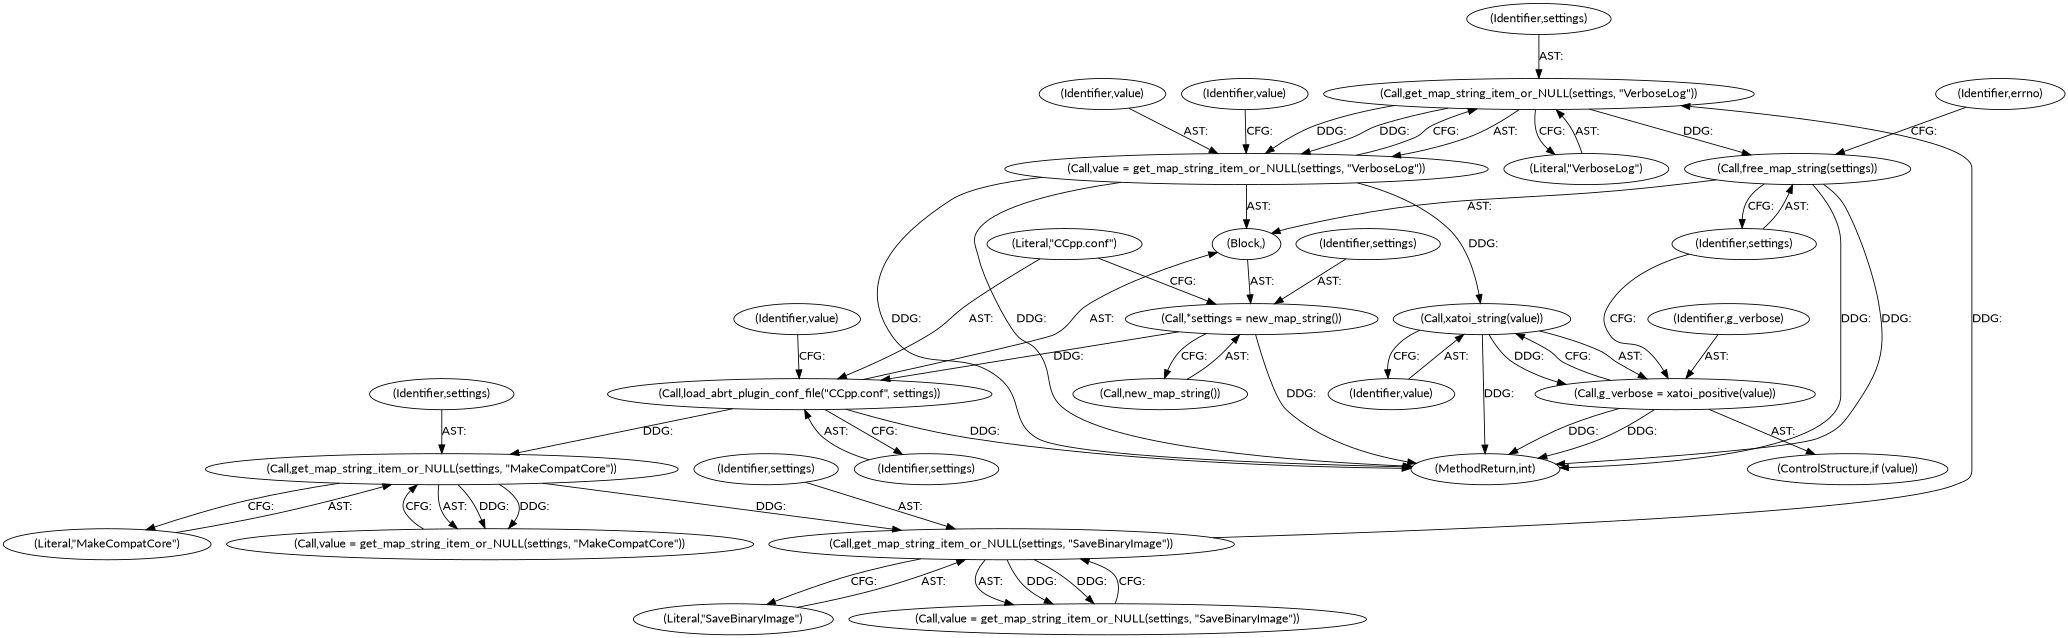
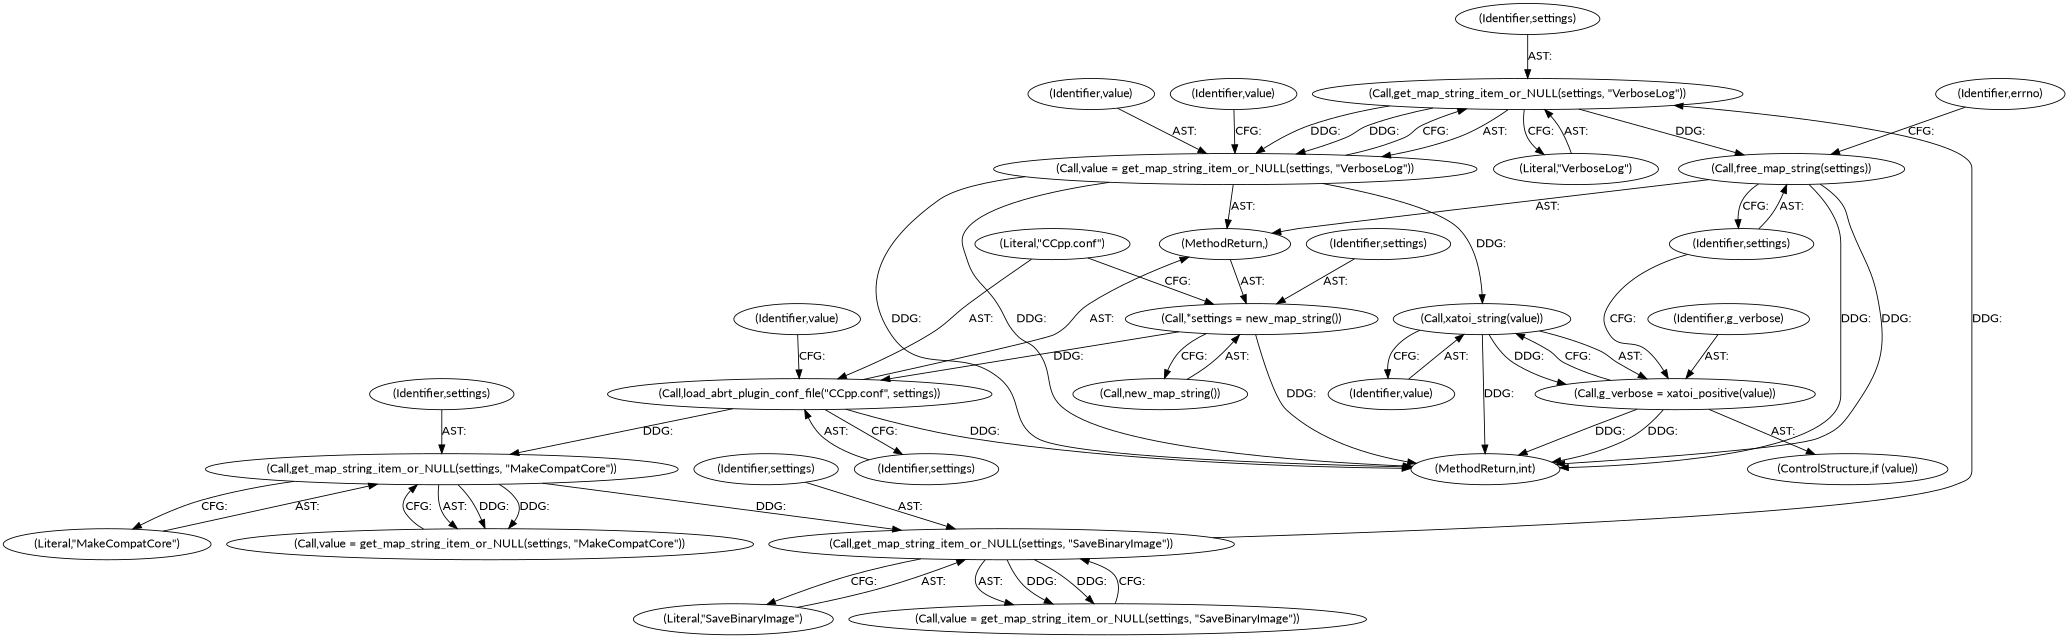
(1246, 244) -> (1225, 244)
